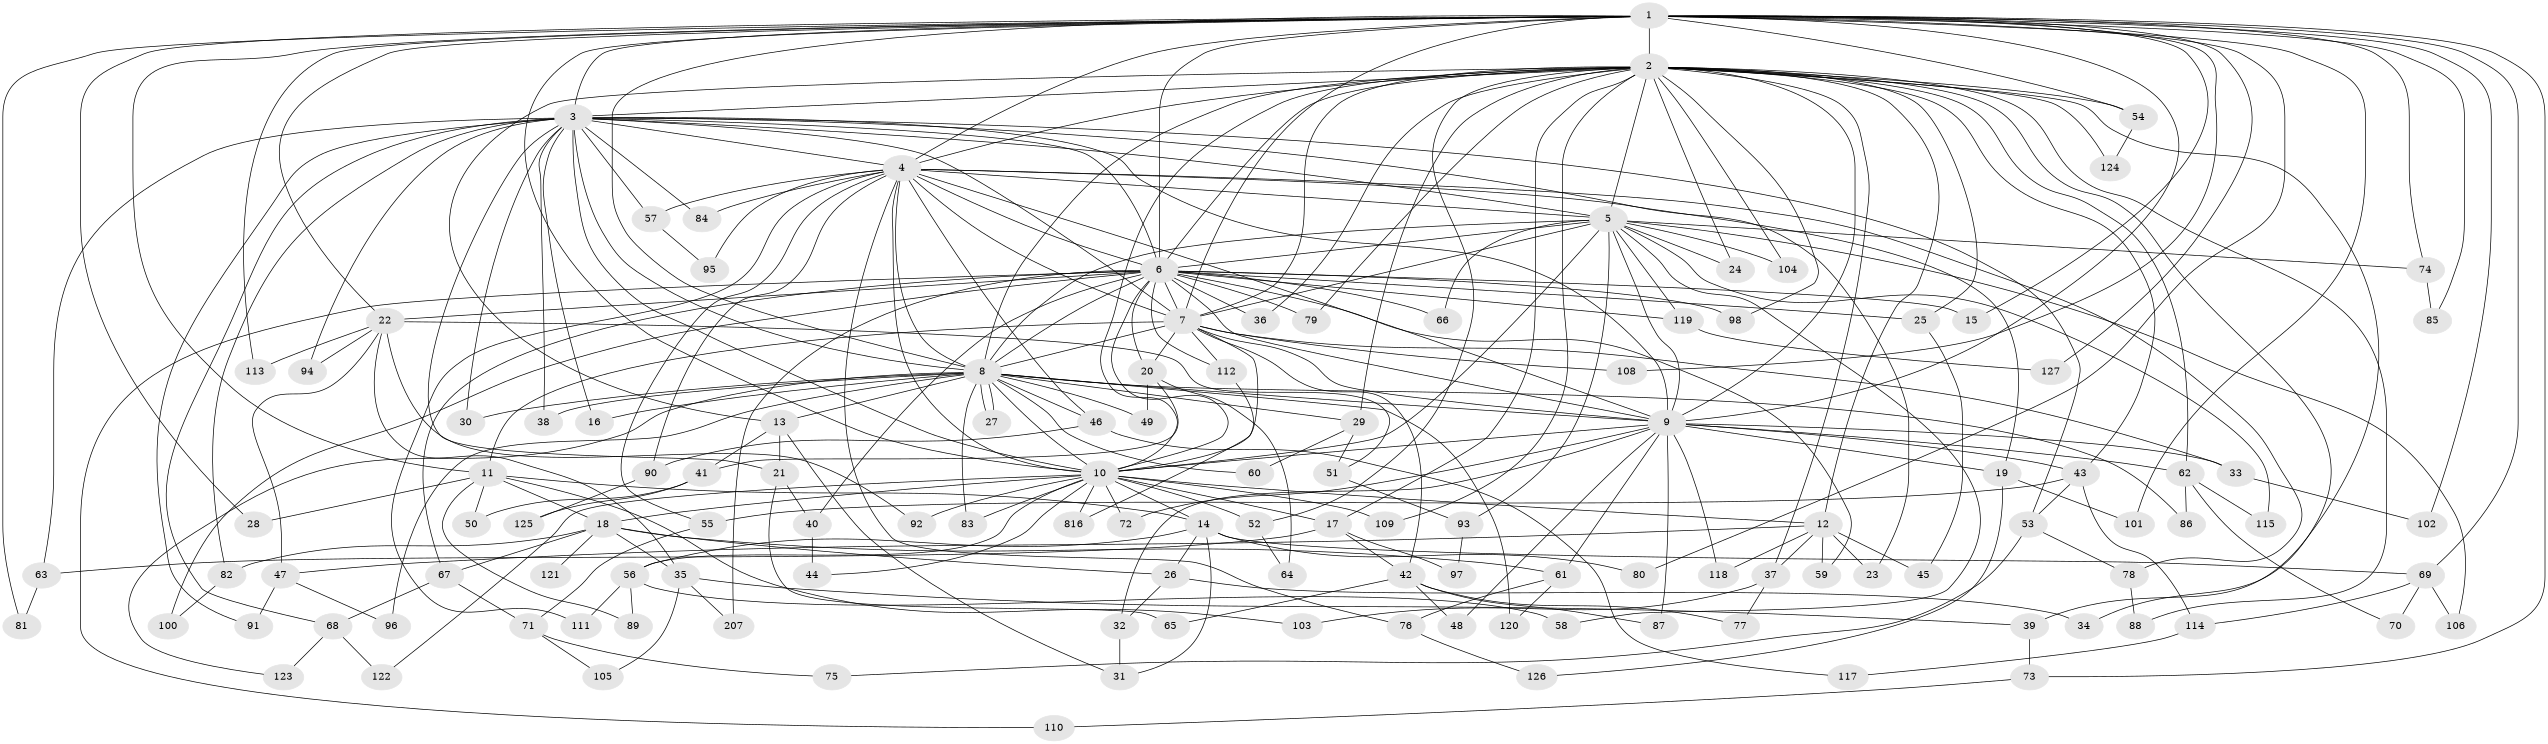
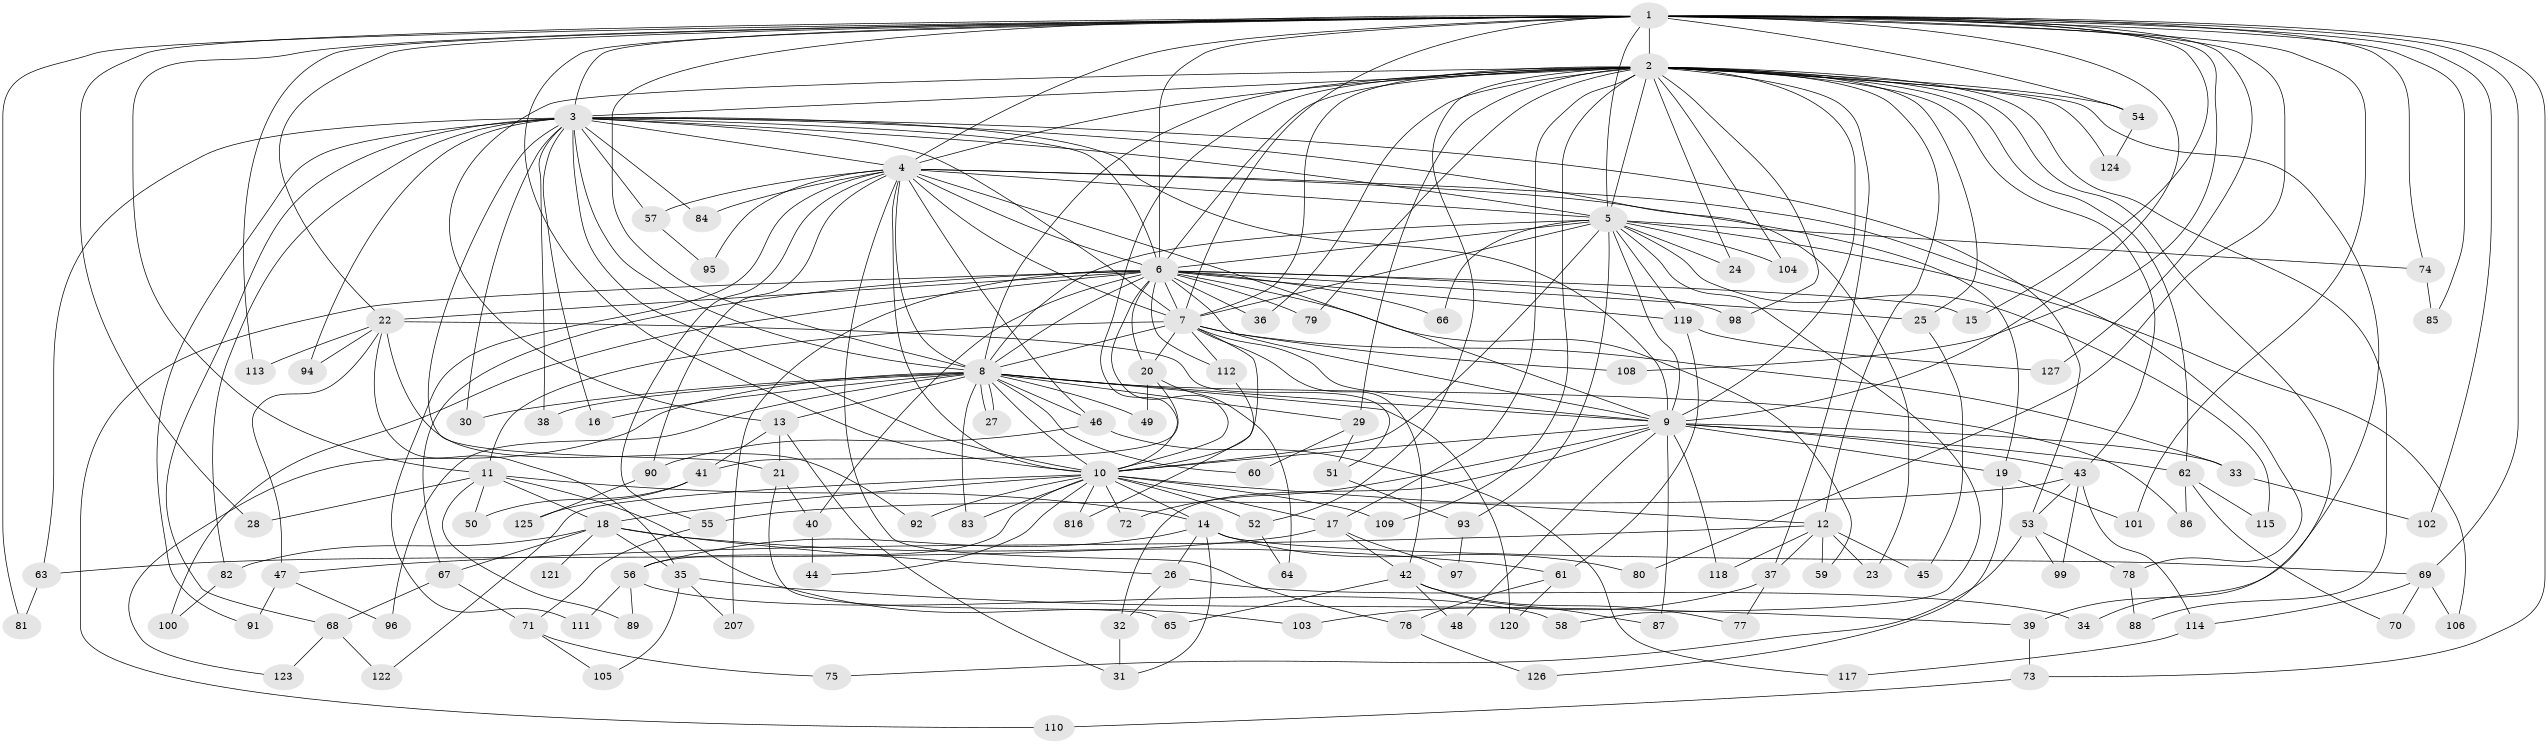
none -> (1610, 114)
(1617, 496) -> (1675, 469)
none -> (2061, 575)
